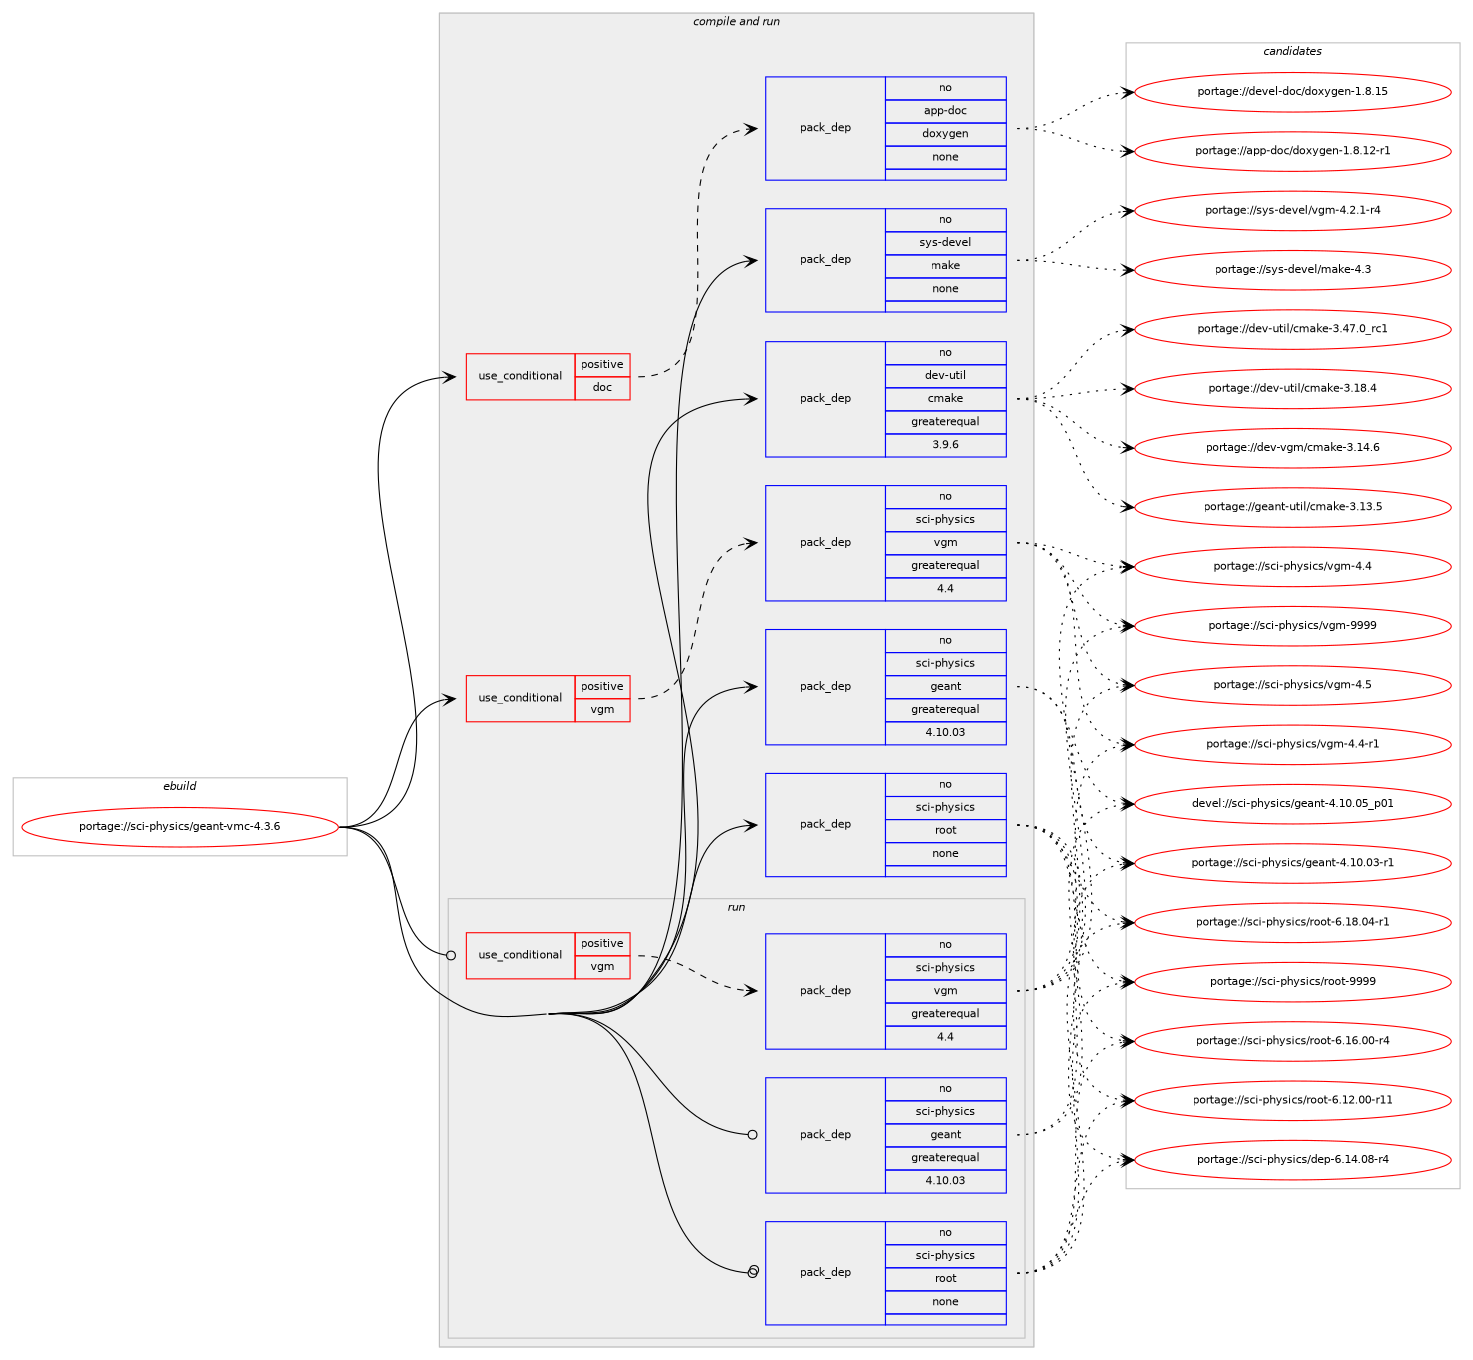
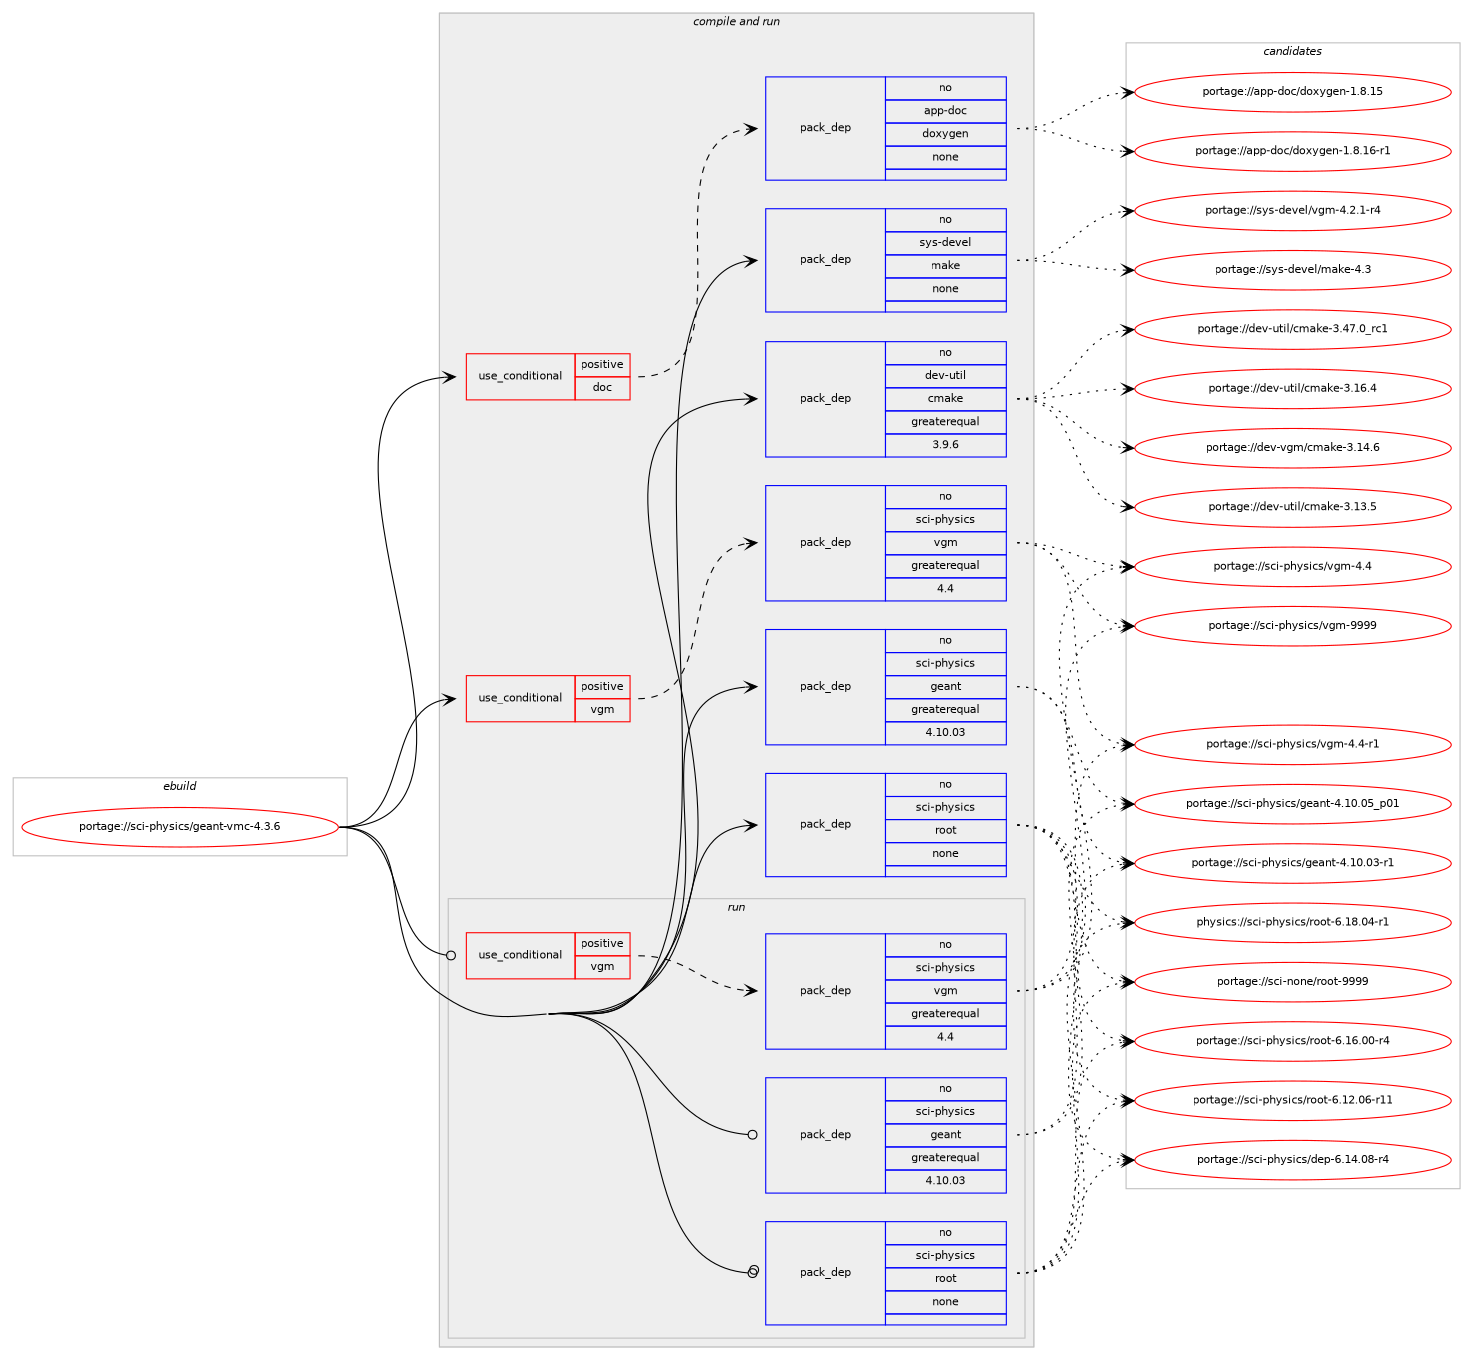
(1293, 92) -> (1293, 92)
(1293, 152) -> (1293, 152)
(1293, 389) -> (1293, 389)
(1293, 508) -> (1293, 508)
(1293, 686) -> none
(1293, 804) -> (1293, 804)
(1293, 923) -> (1293, 923)
(1293, 982) -> (1293, 982)
(1293, 1101) -> (1293, 1101)
